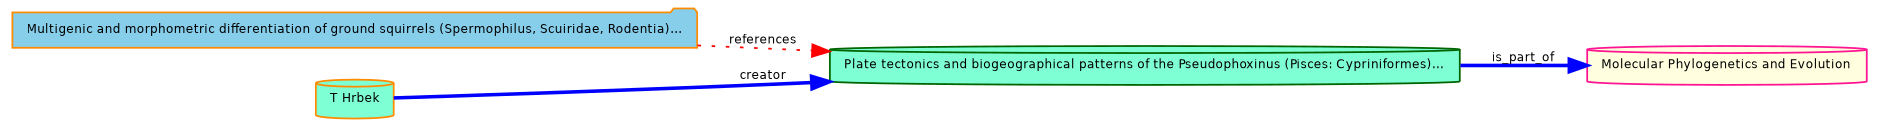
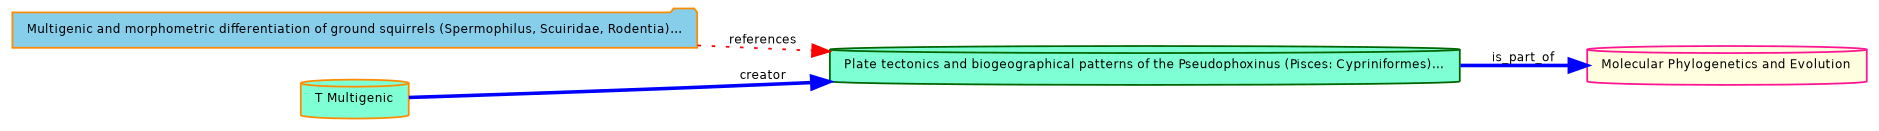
(355, 99) -> (355, 99)
